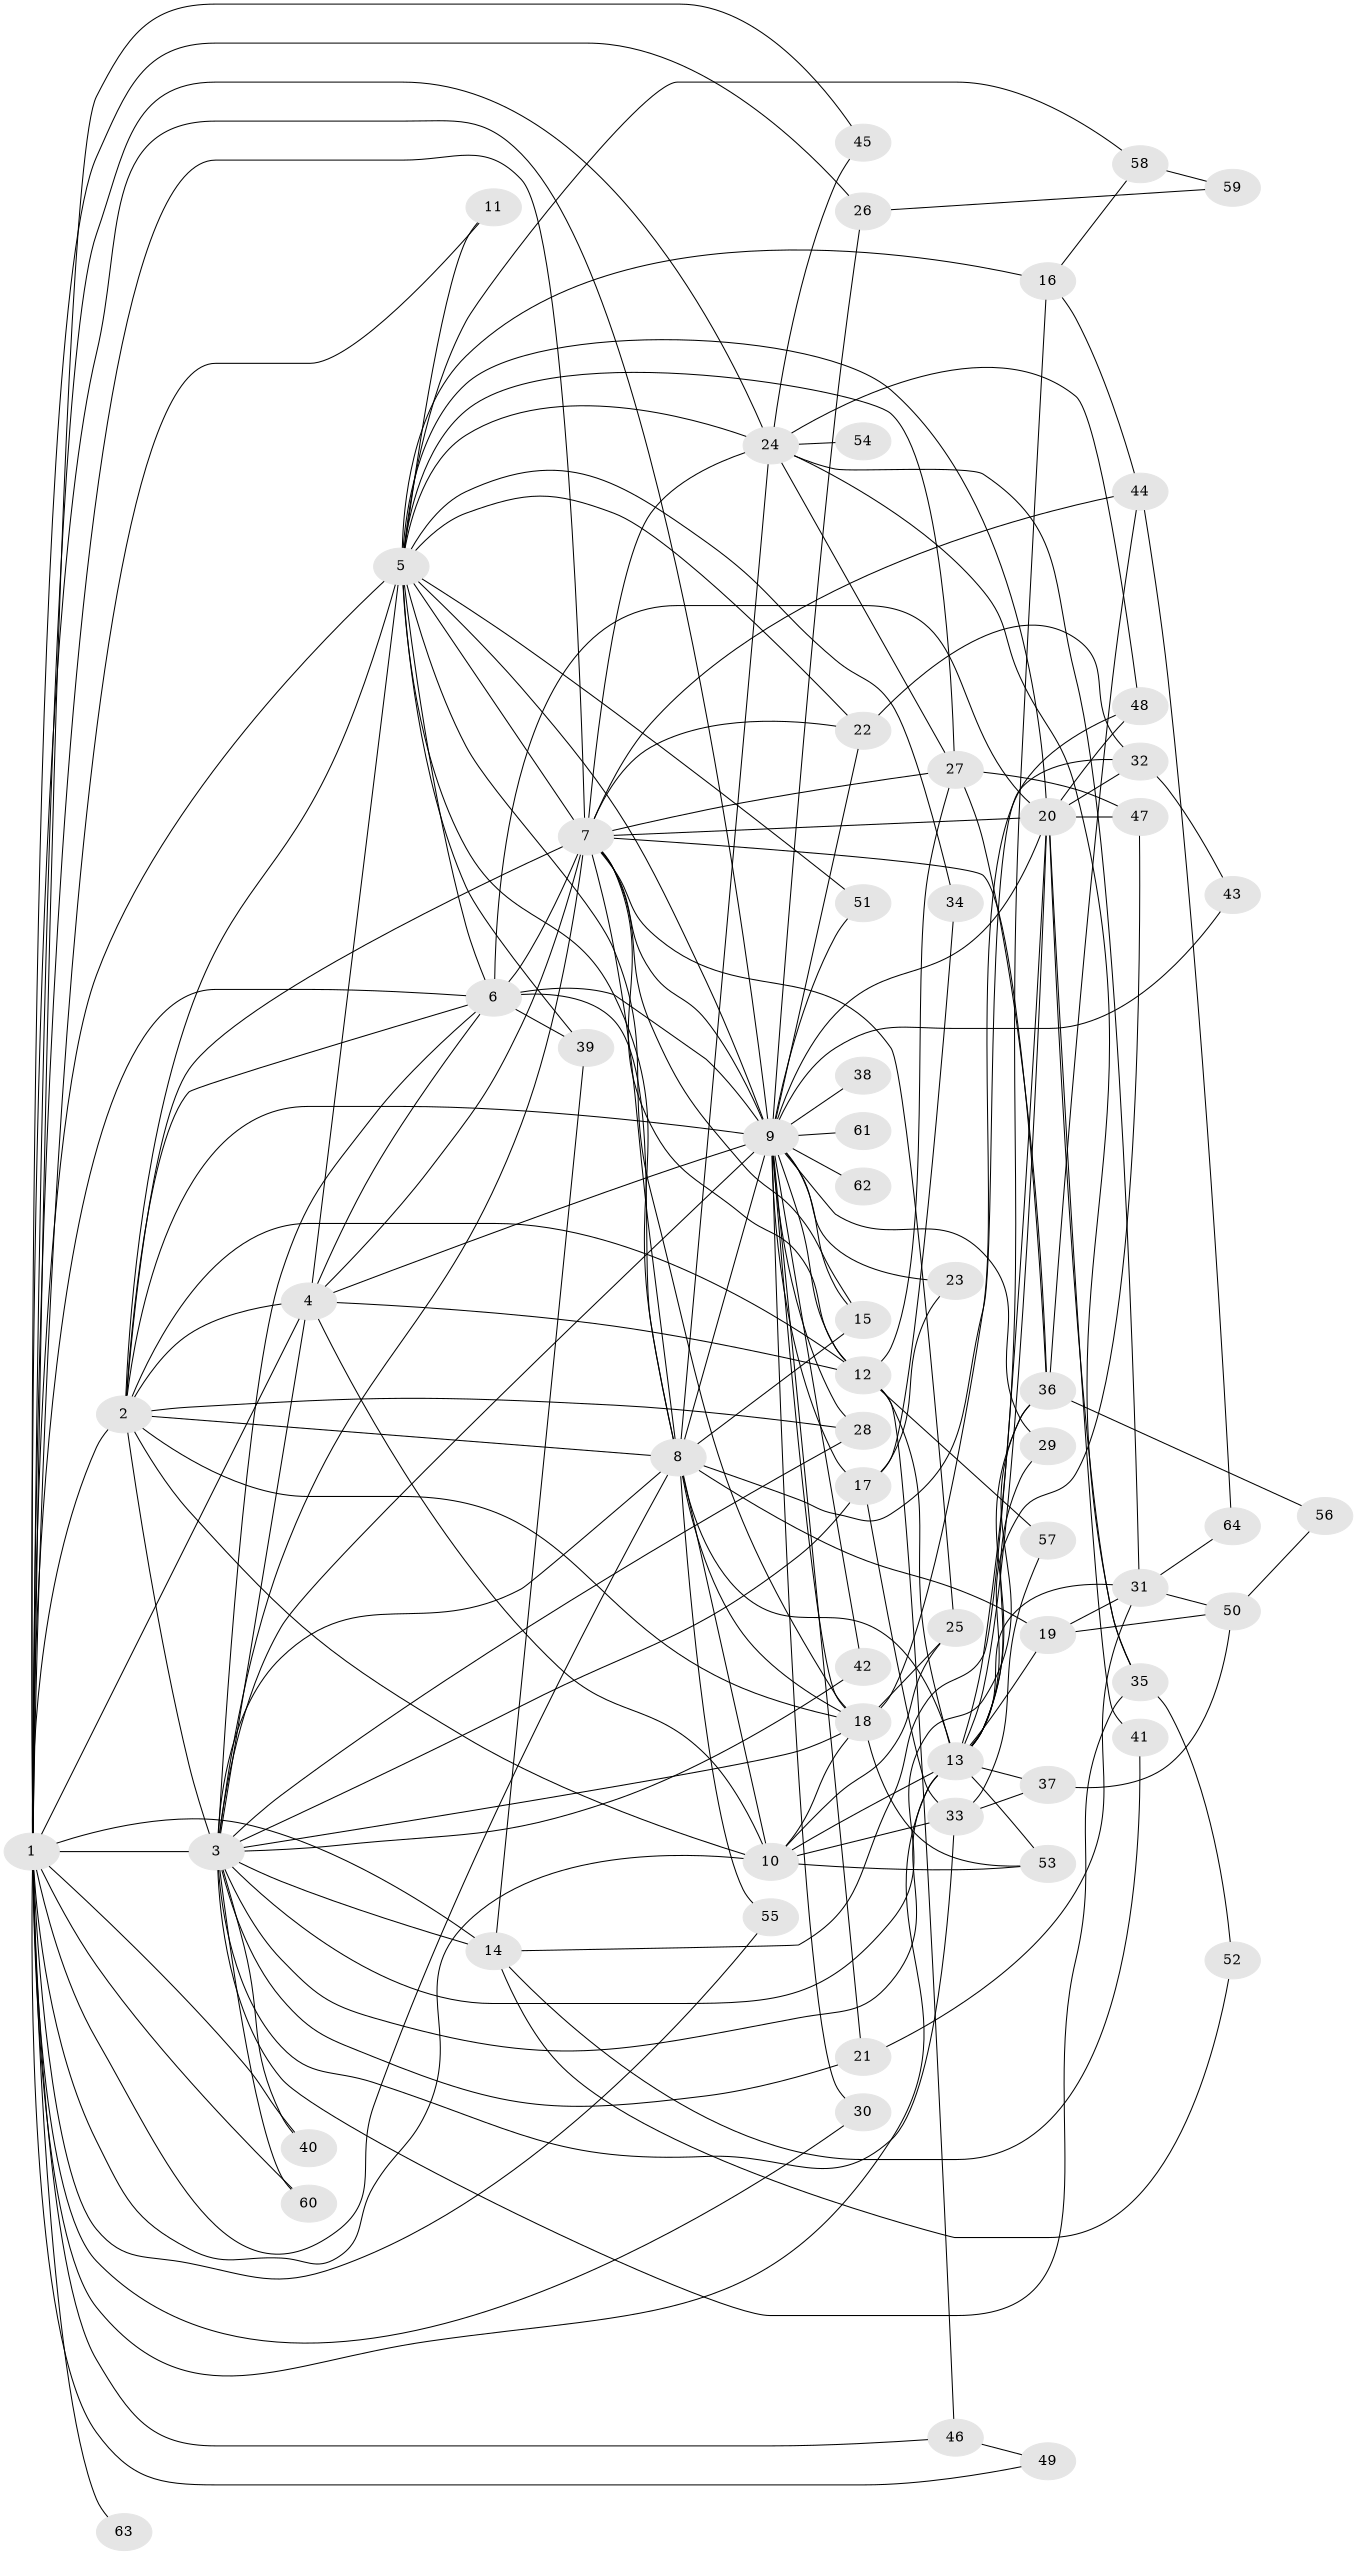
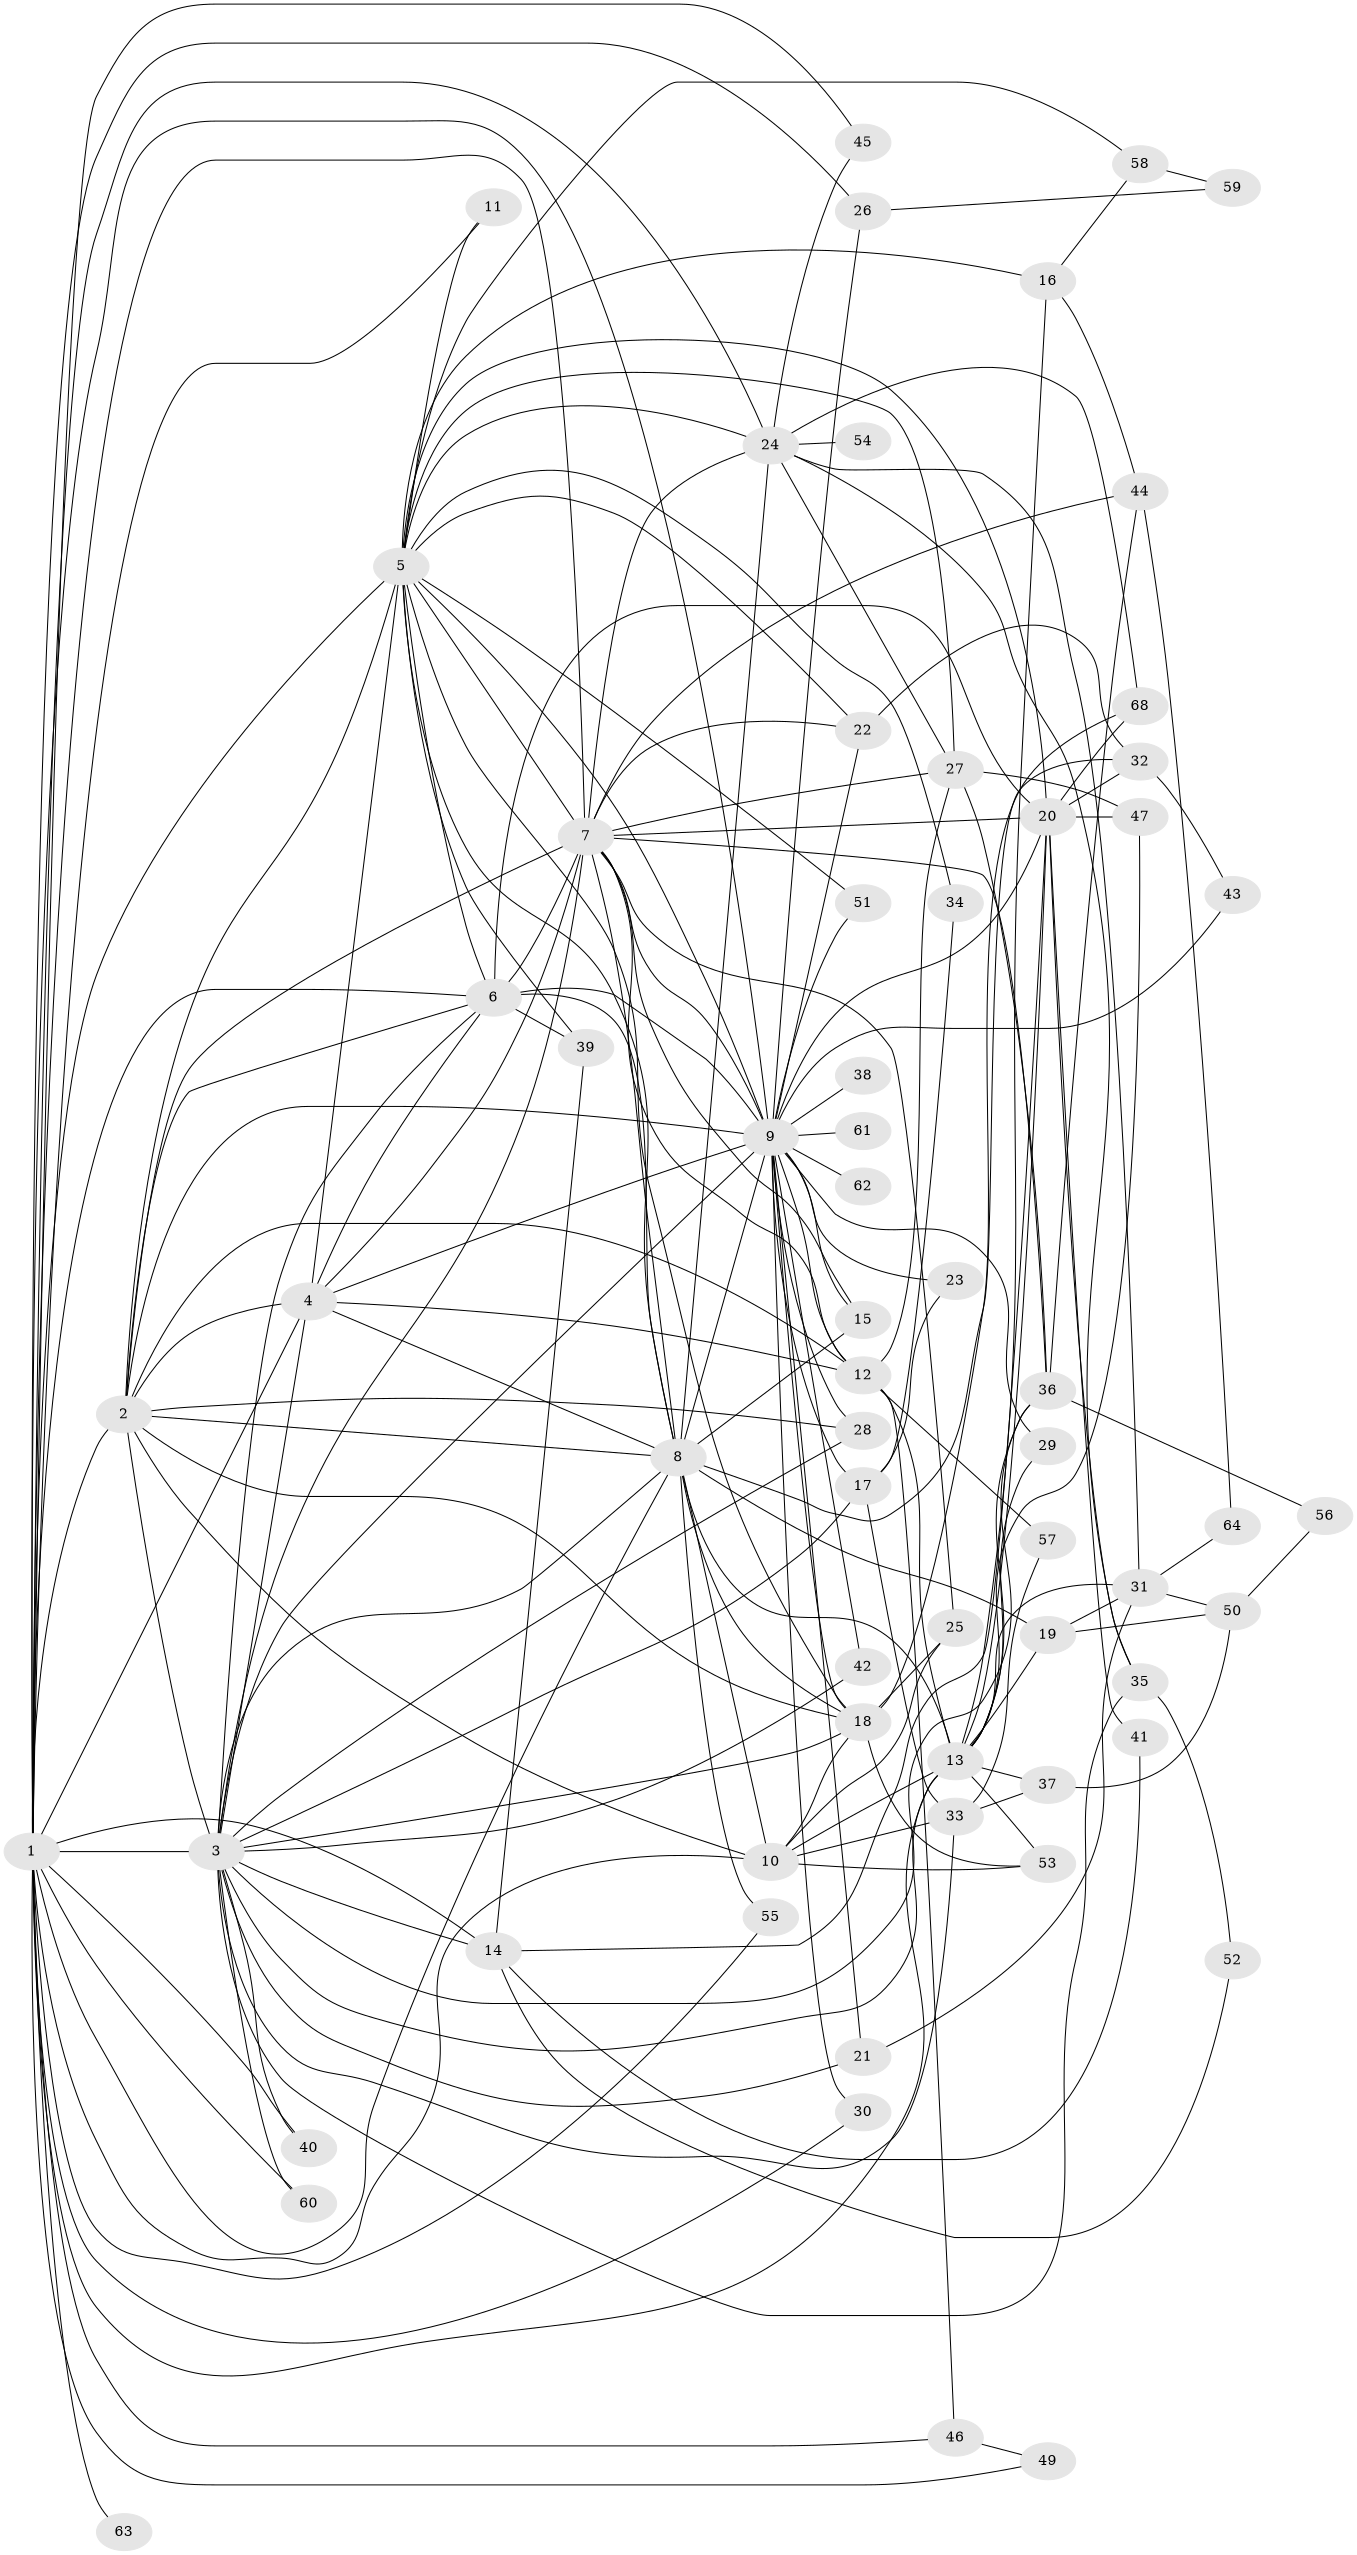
(1140, 706) -> (1140, 706)
(509, 1614) -> (494, 1379)
